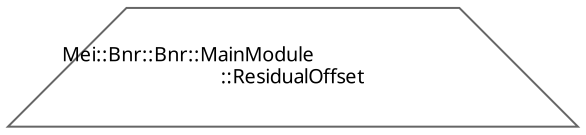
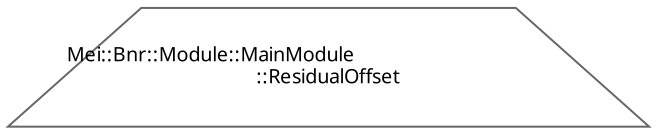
(293, 67) -> (329, 67)
